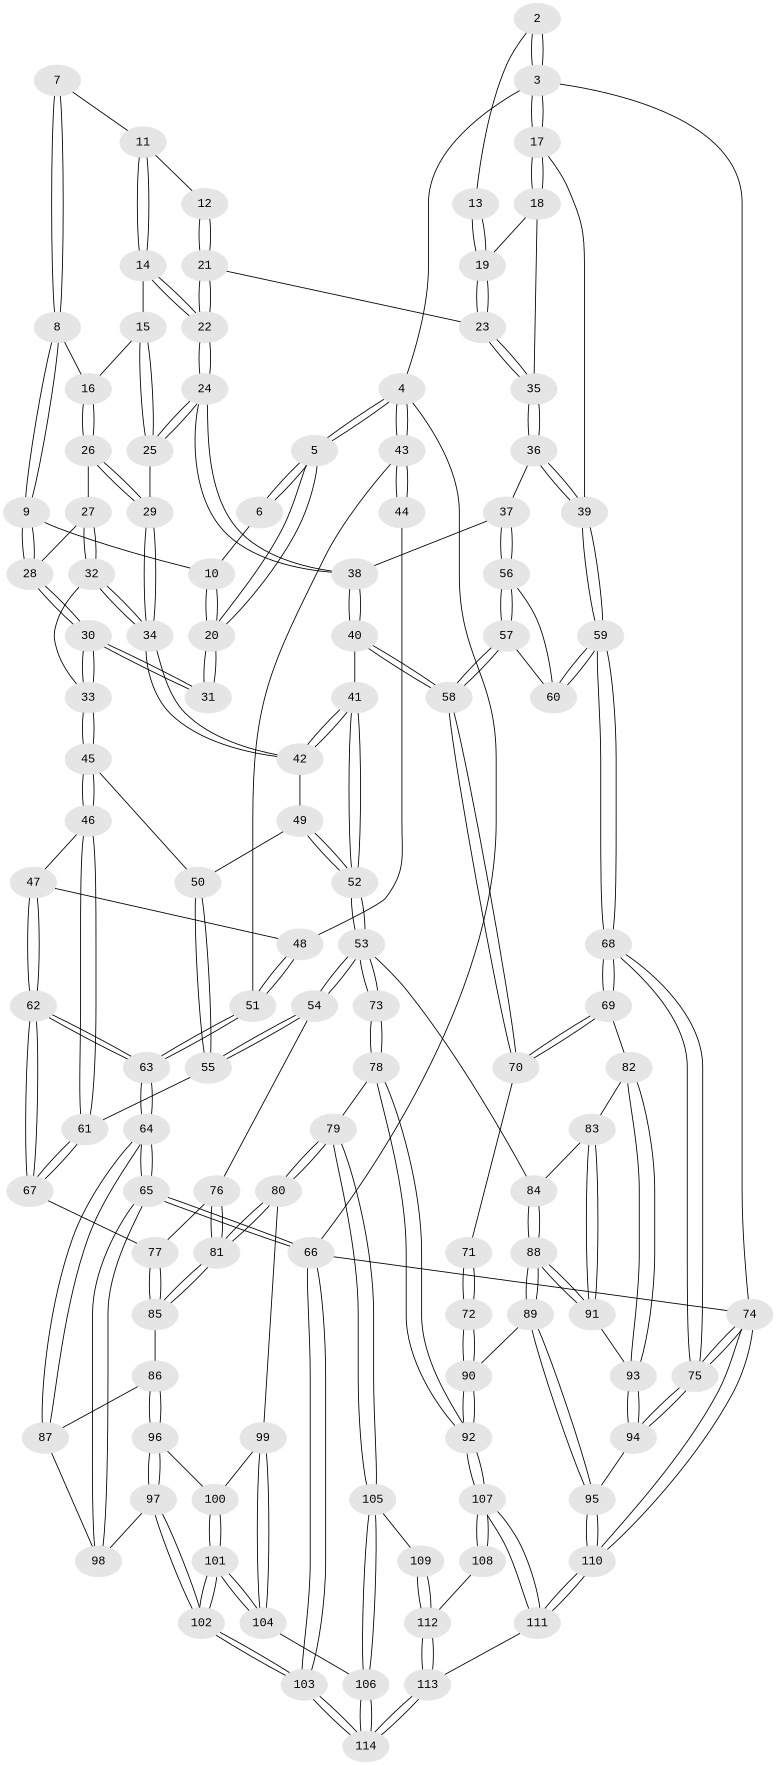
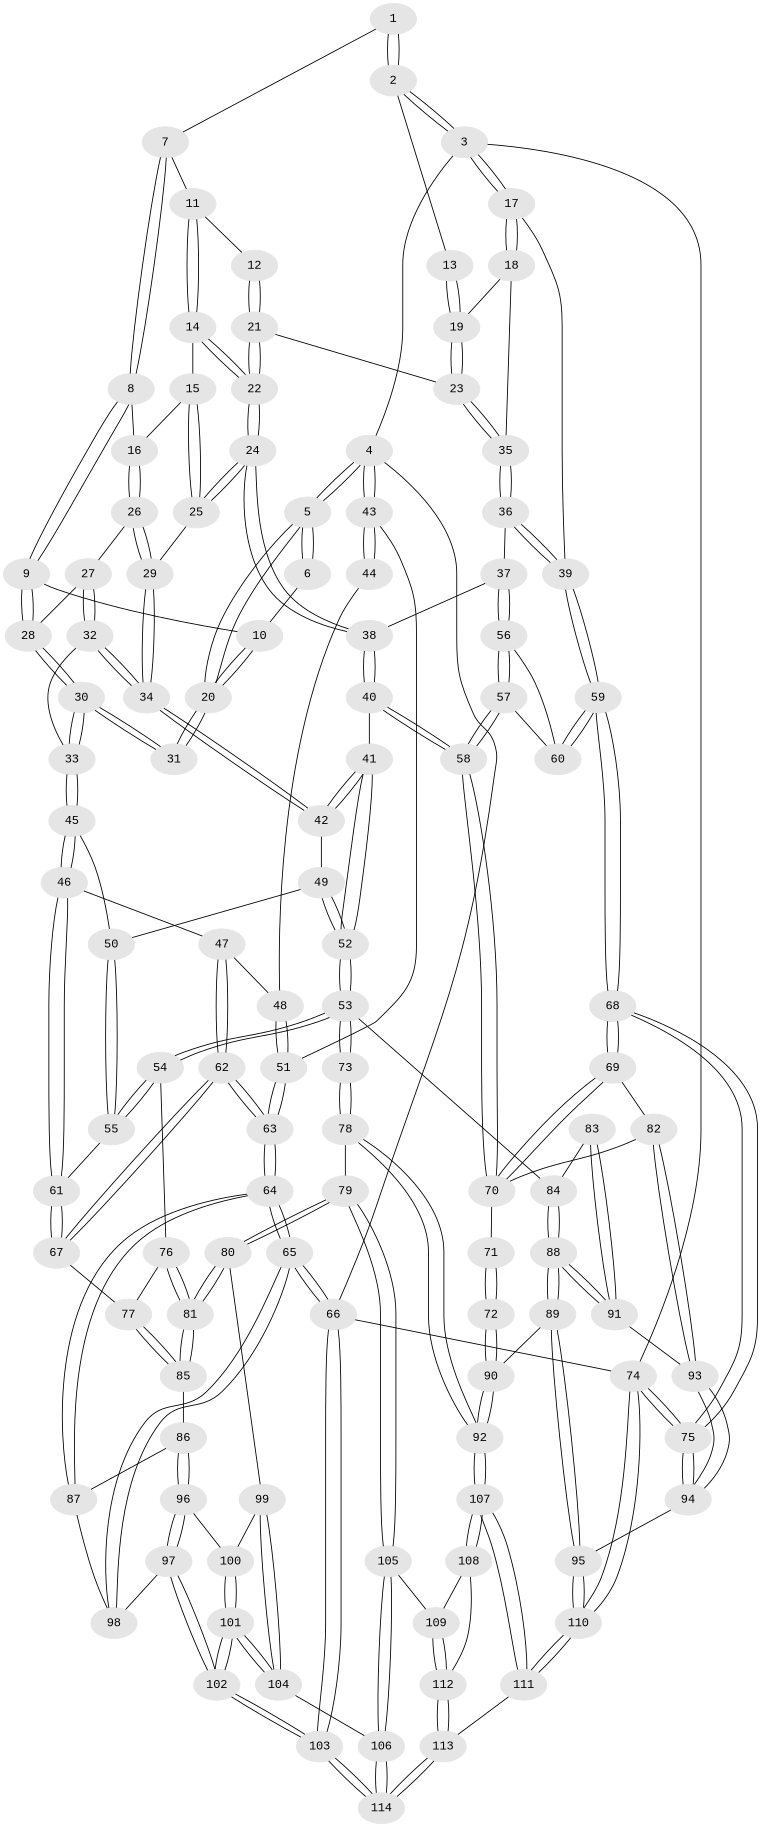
none -> (393, 19)
(611, 1099) -> (583, 1158)
none -> (452, 1592)
